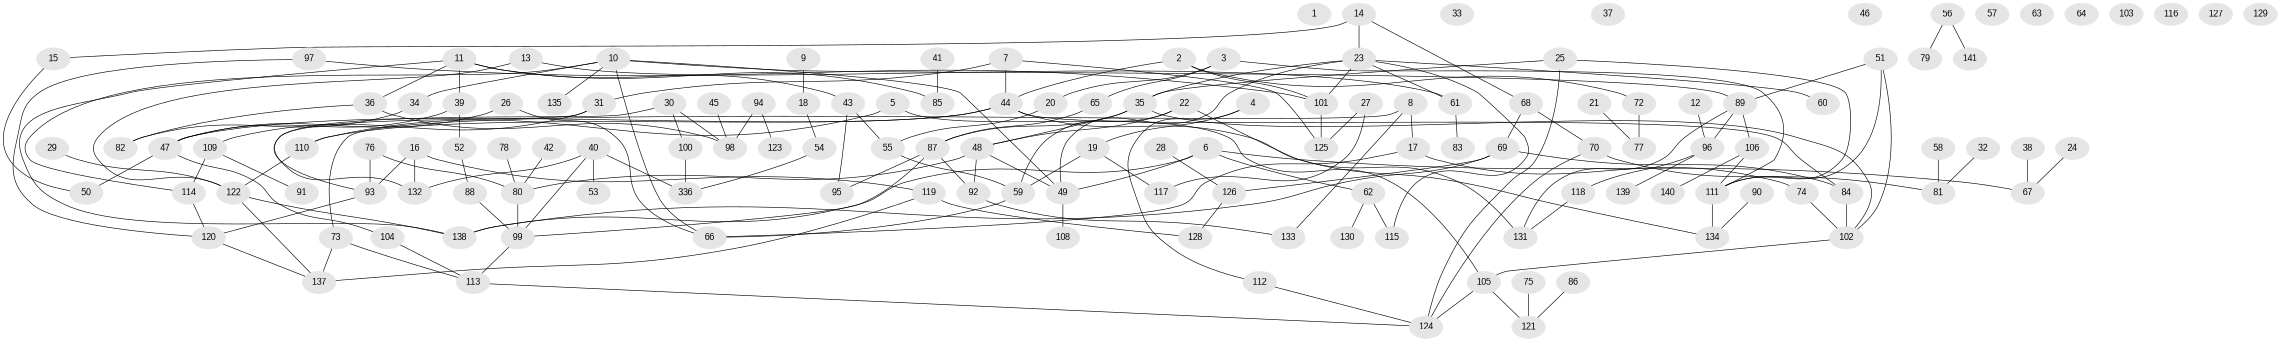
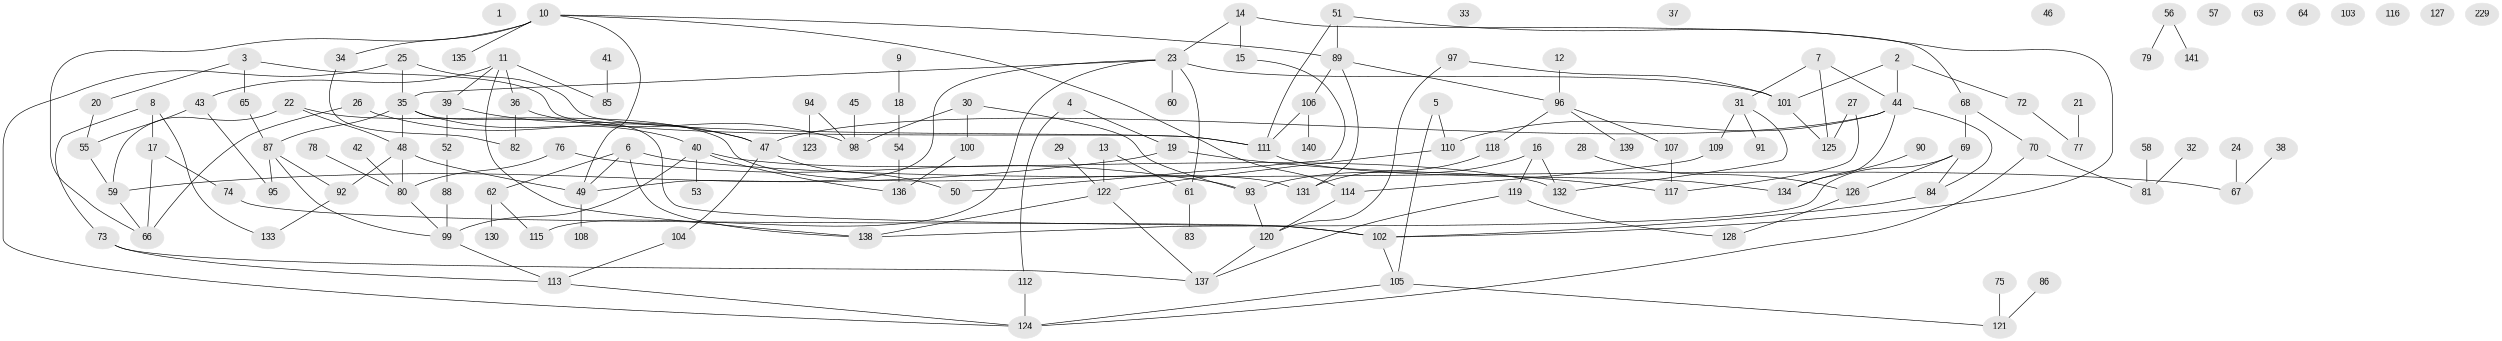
(2261, 14) -> (2482, 14)
none -> (481, 125)
none -> (1671, 148)
(256, 171) -> (1750, 126)
(685, 193) -> (899, 193)
